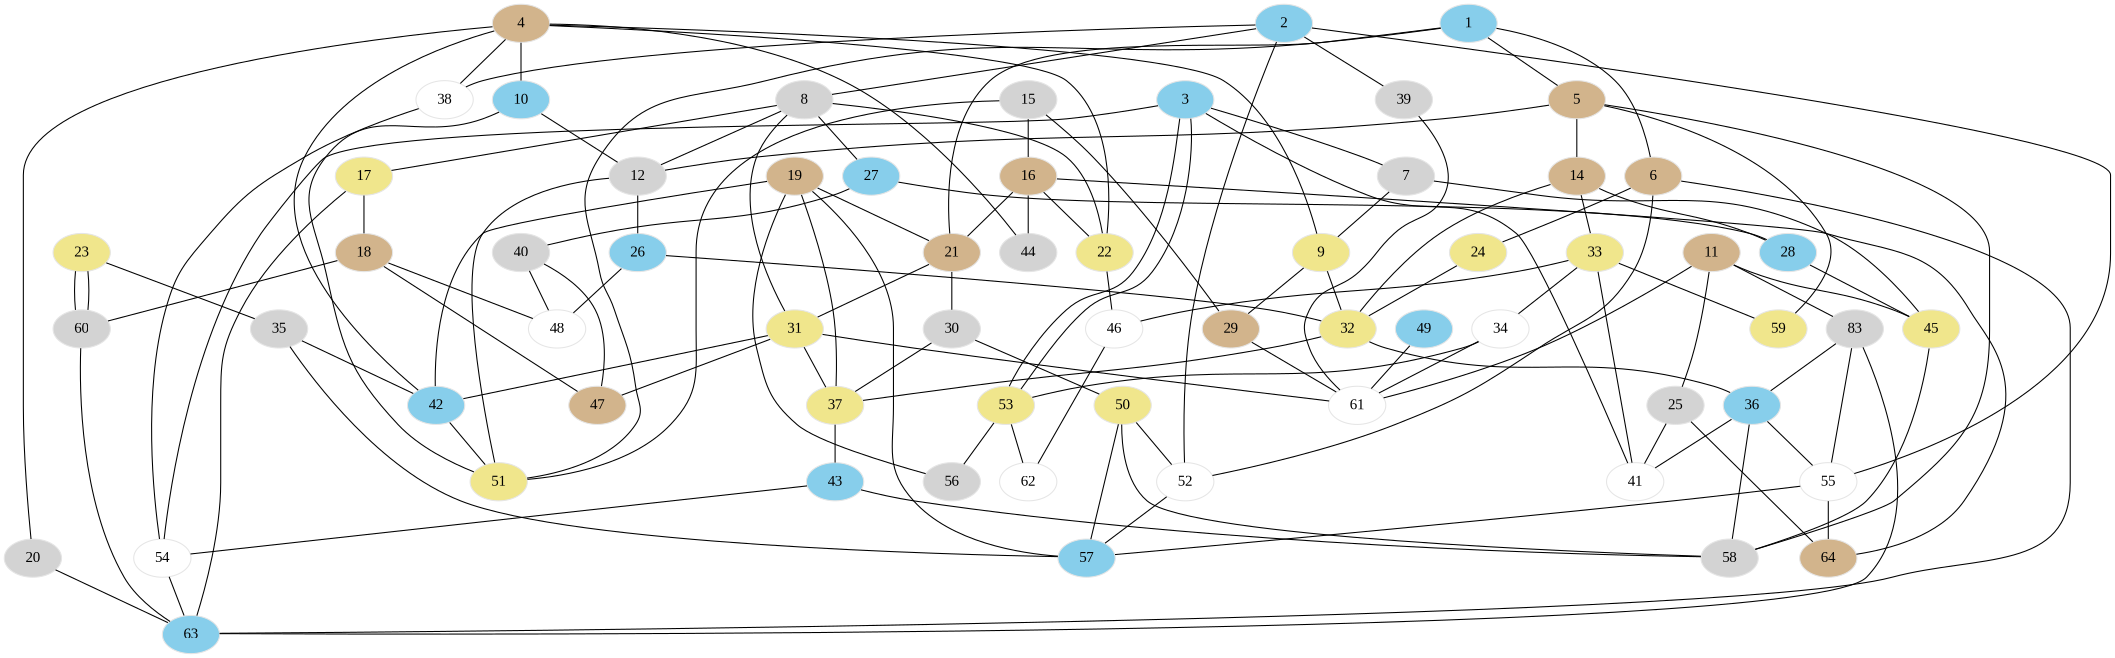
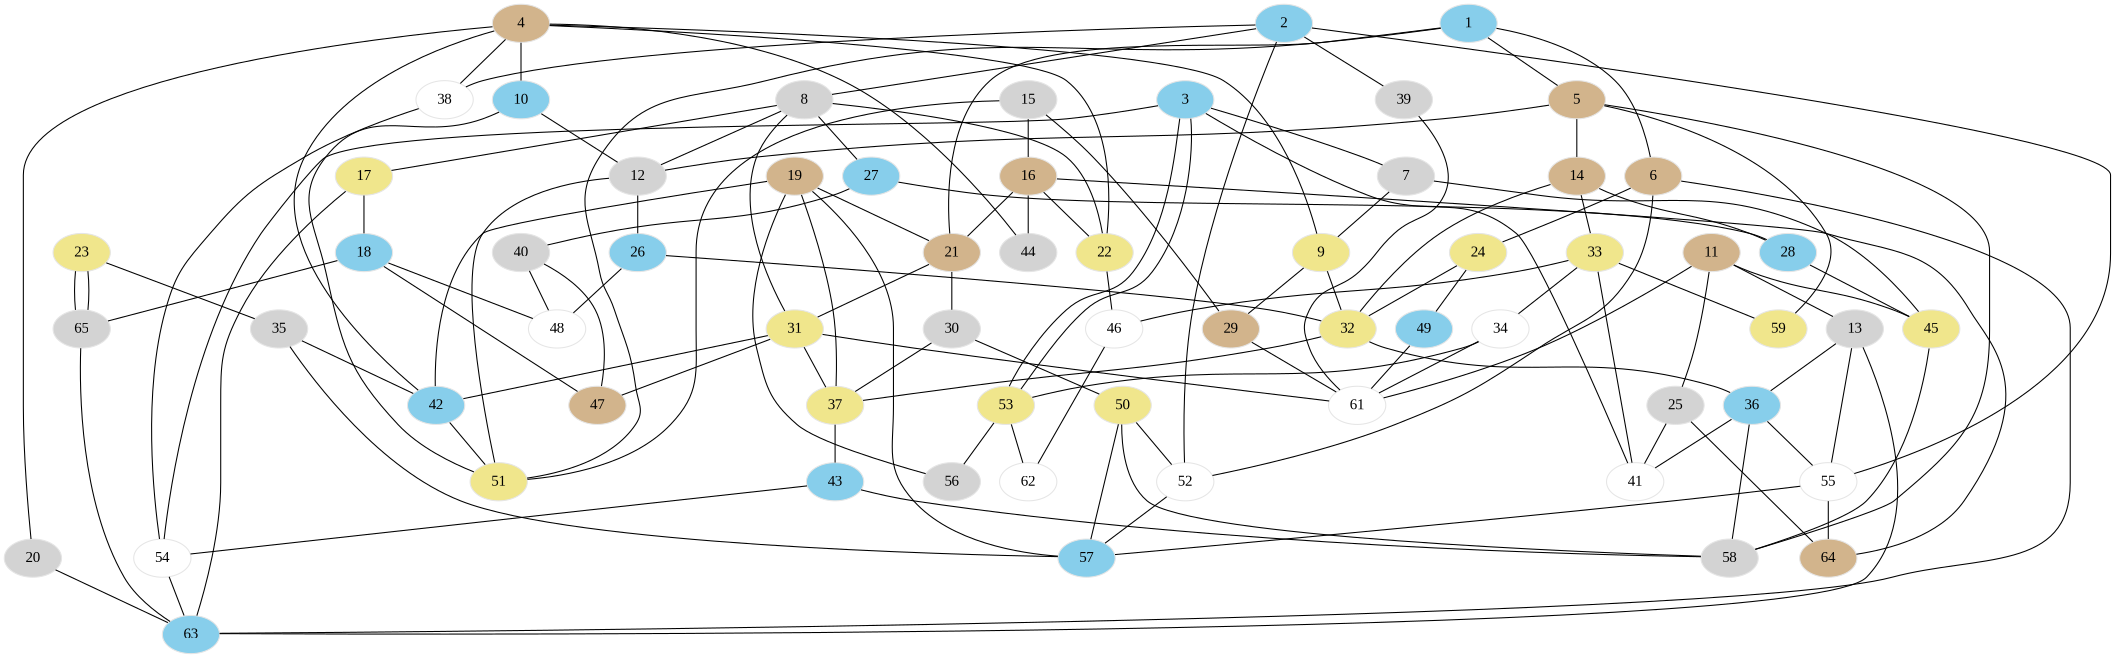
(364, 253) -> (364, 253)
none -> (1451, 291)
(82, 329) -> (82, 329)
(1855, 329) -> (1855, 329)
